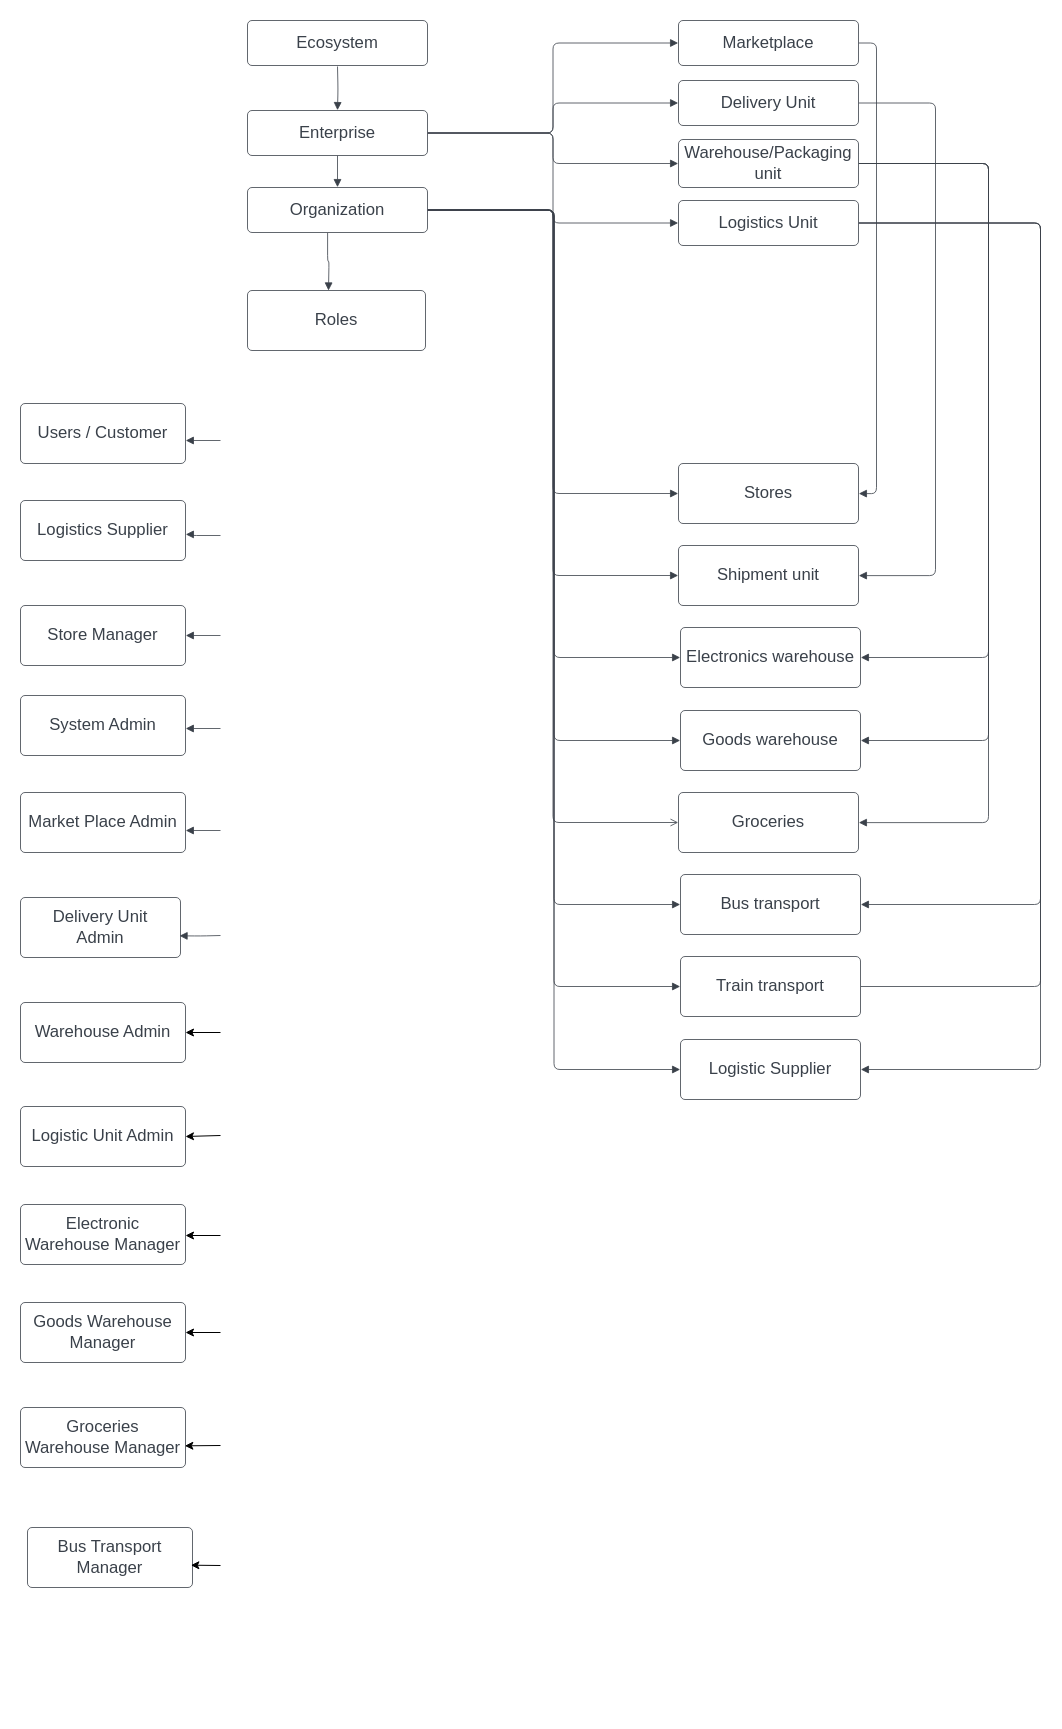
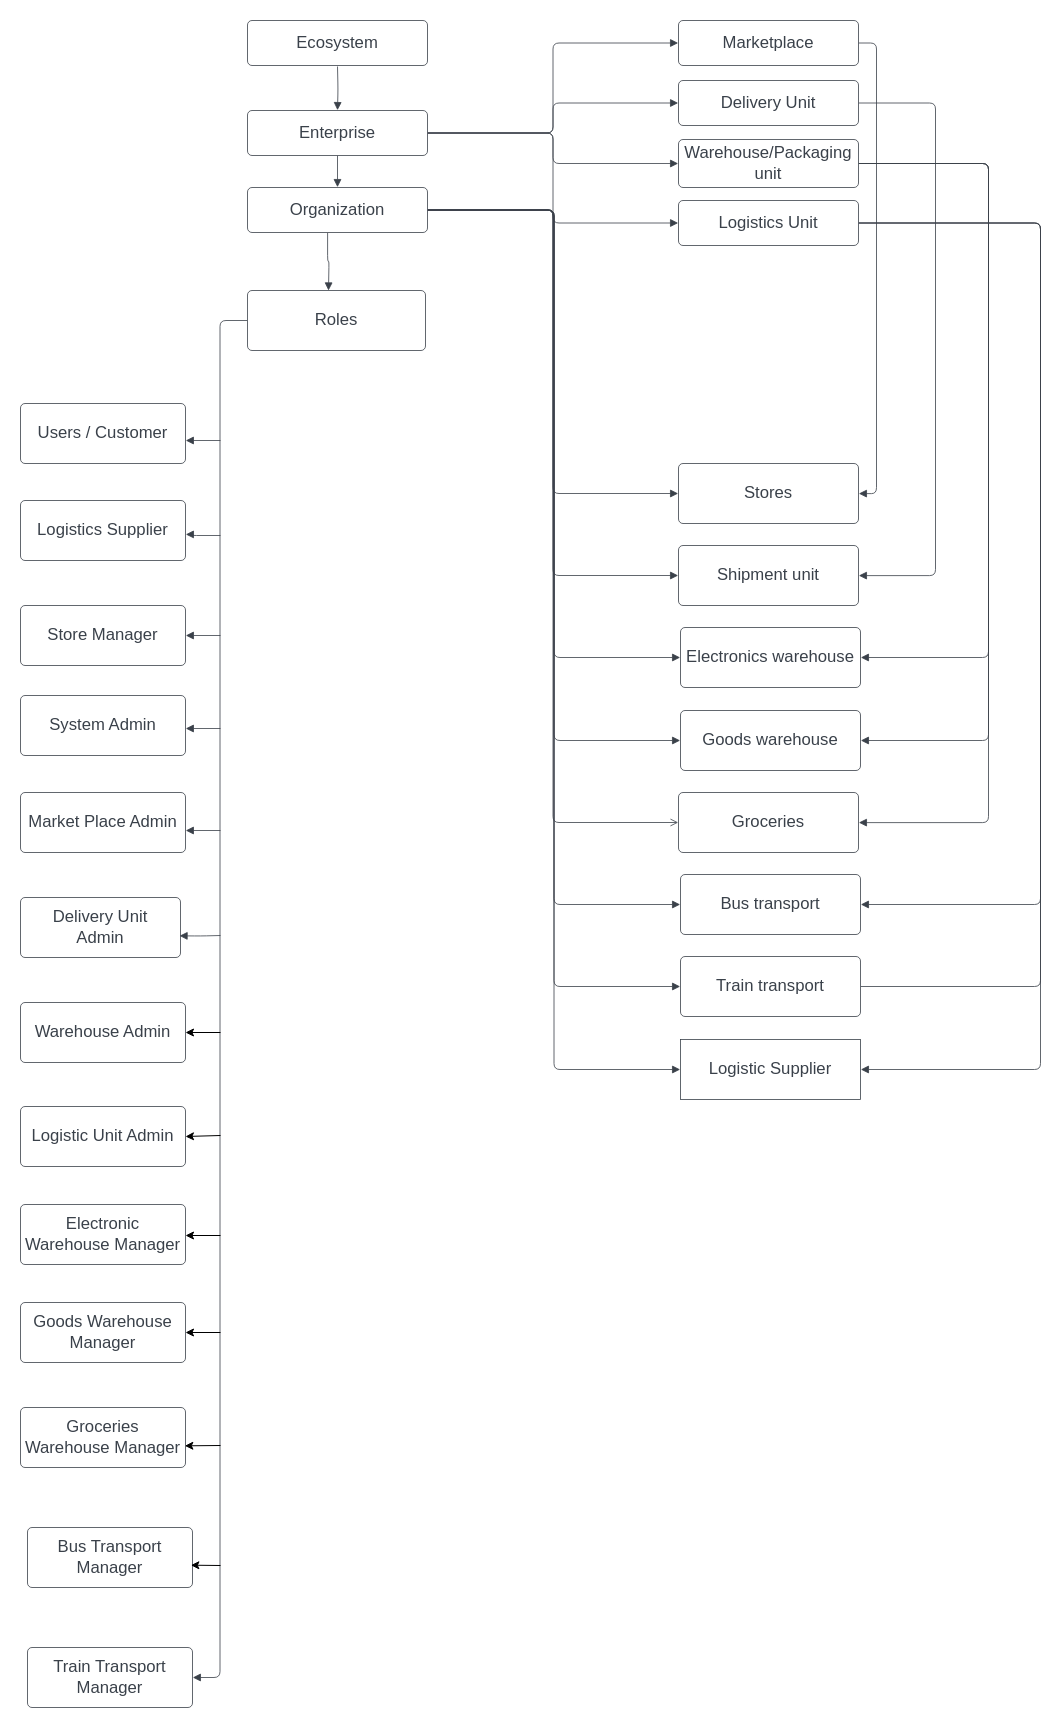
none -> (232, 321)
(771, 1070) -> (771, 1070)
none -> (110, 1678)
